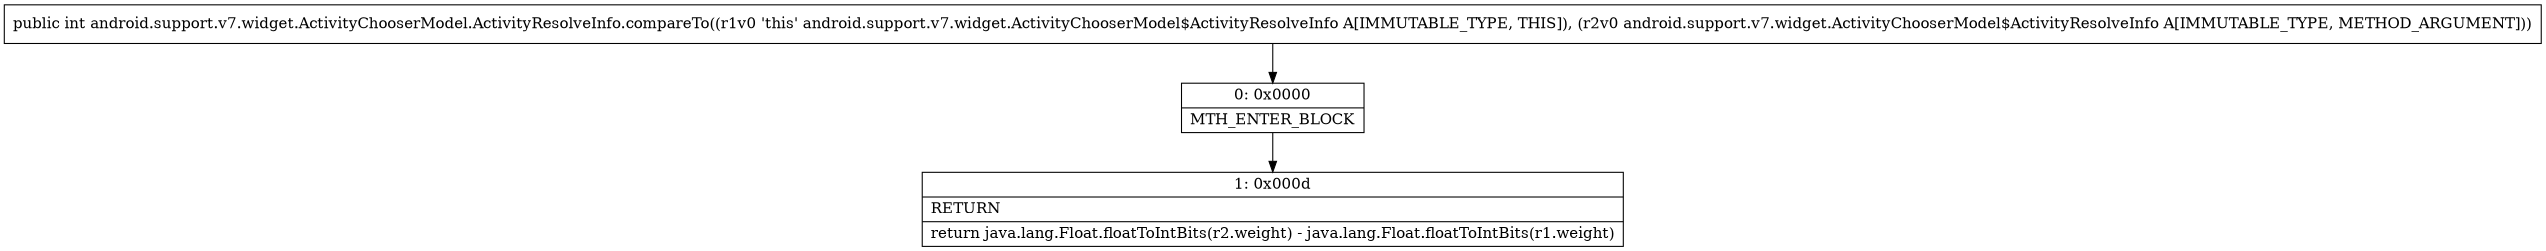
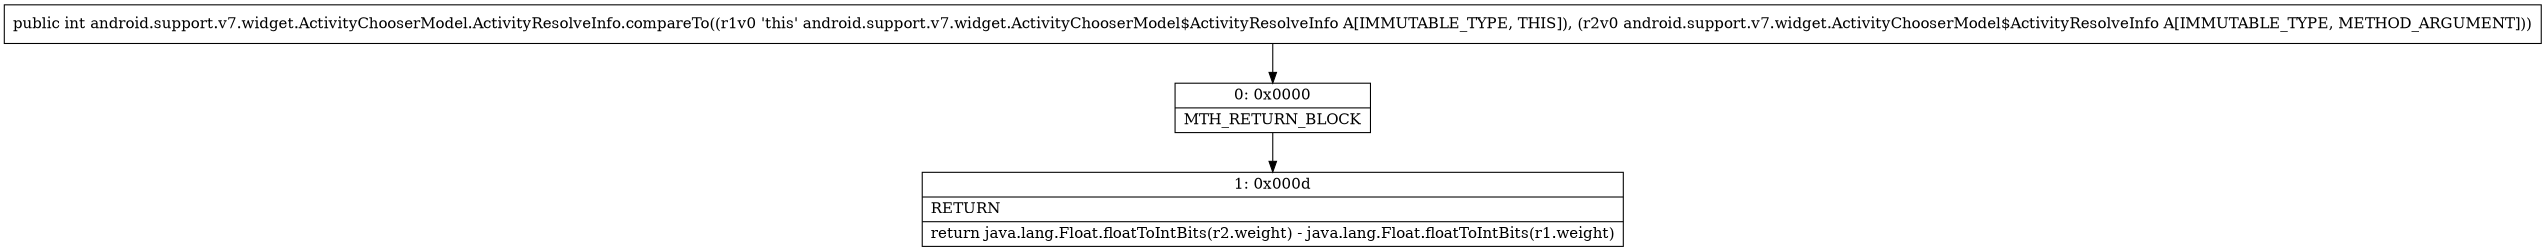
(1273, 120) -> (1273, 120)
